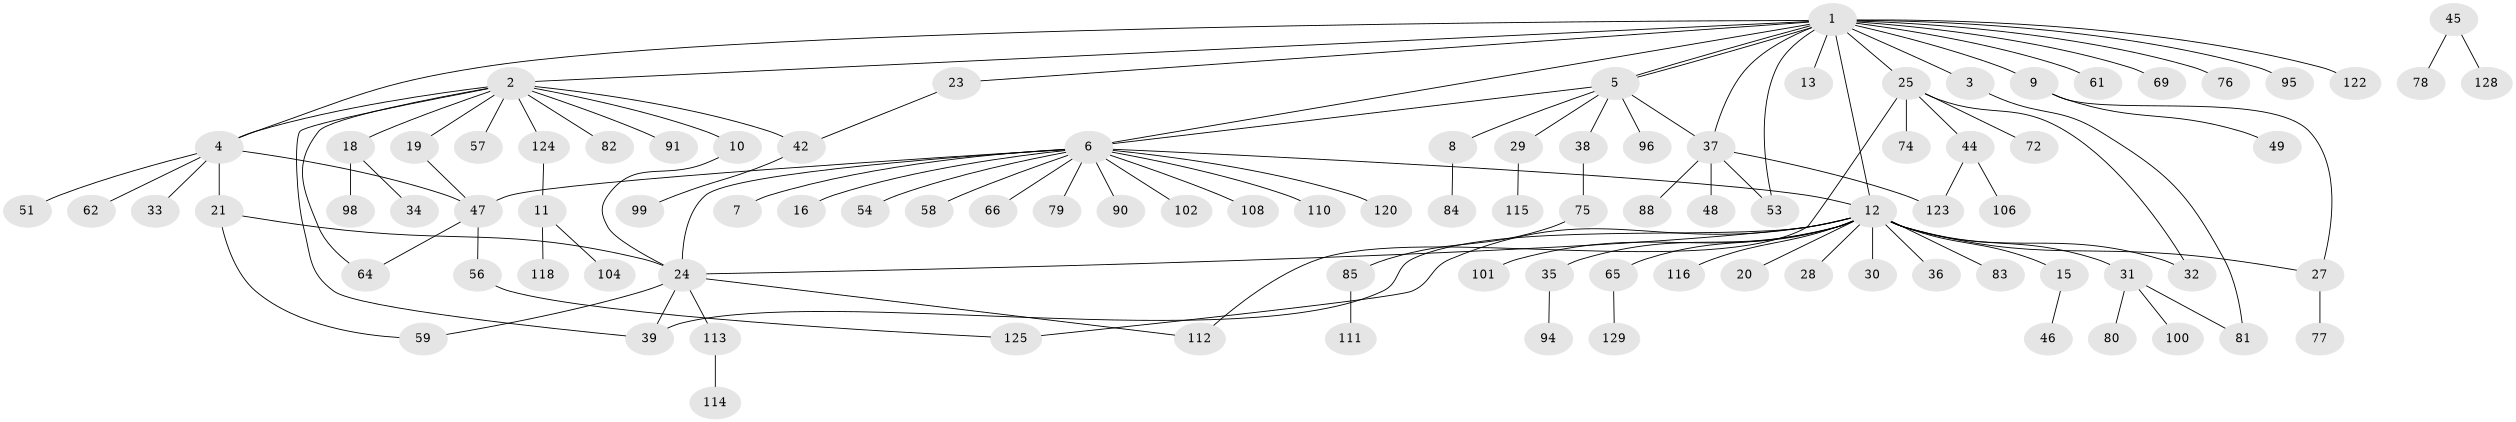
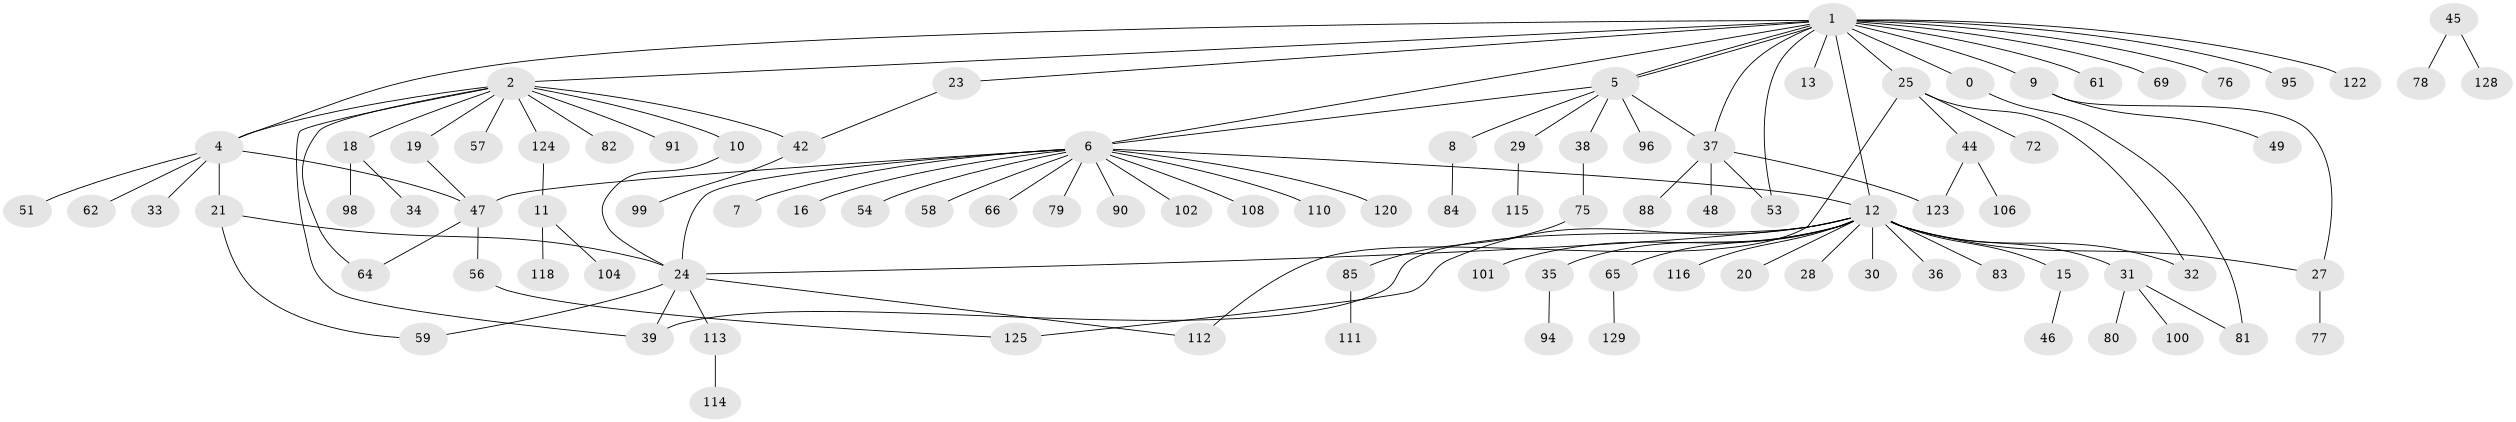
(1970, 83) -> (1970, 83)
(1906, 147) -> none
